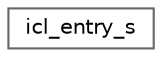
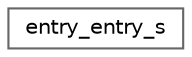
(81, 28) -> (96, 28)
